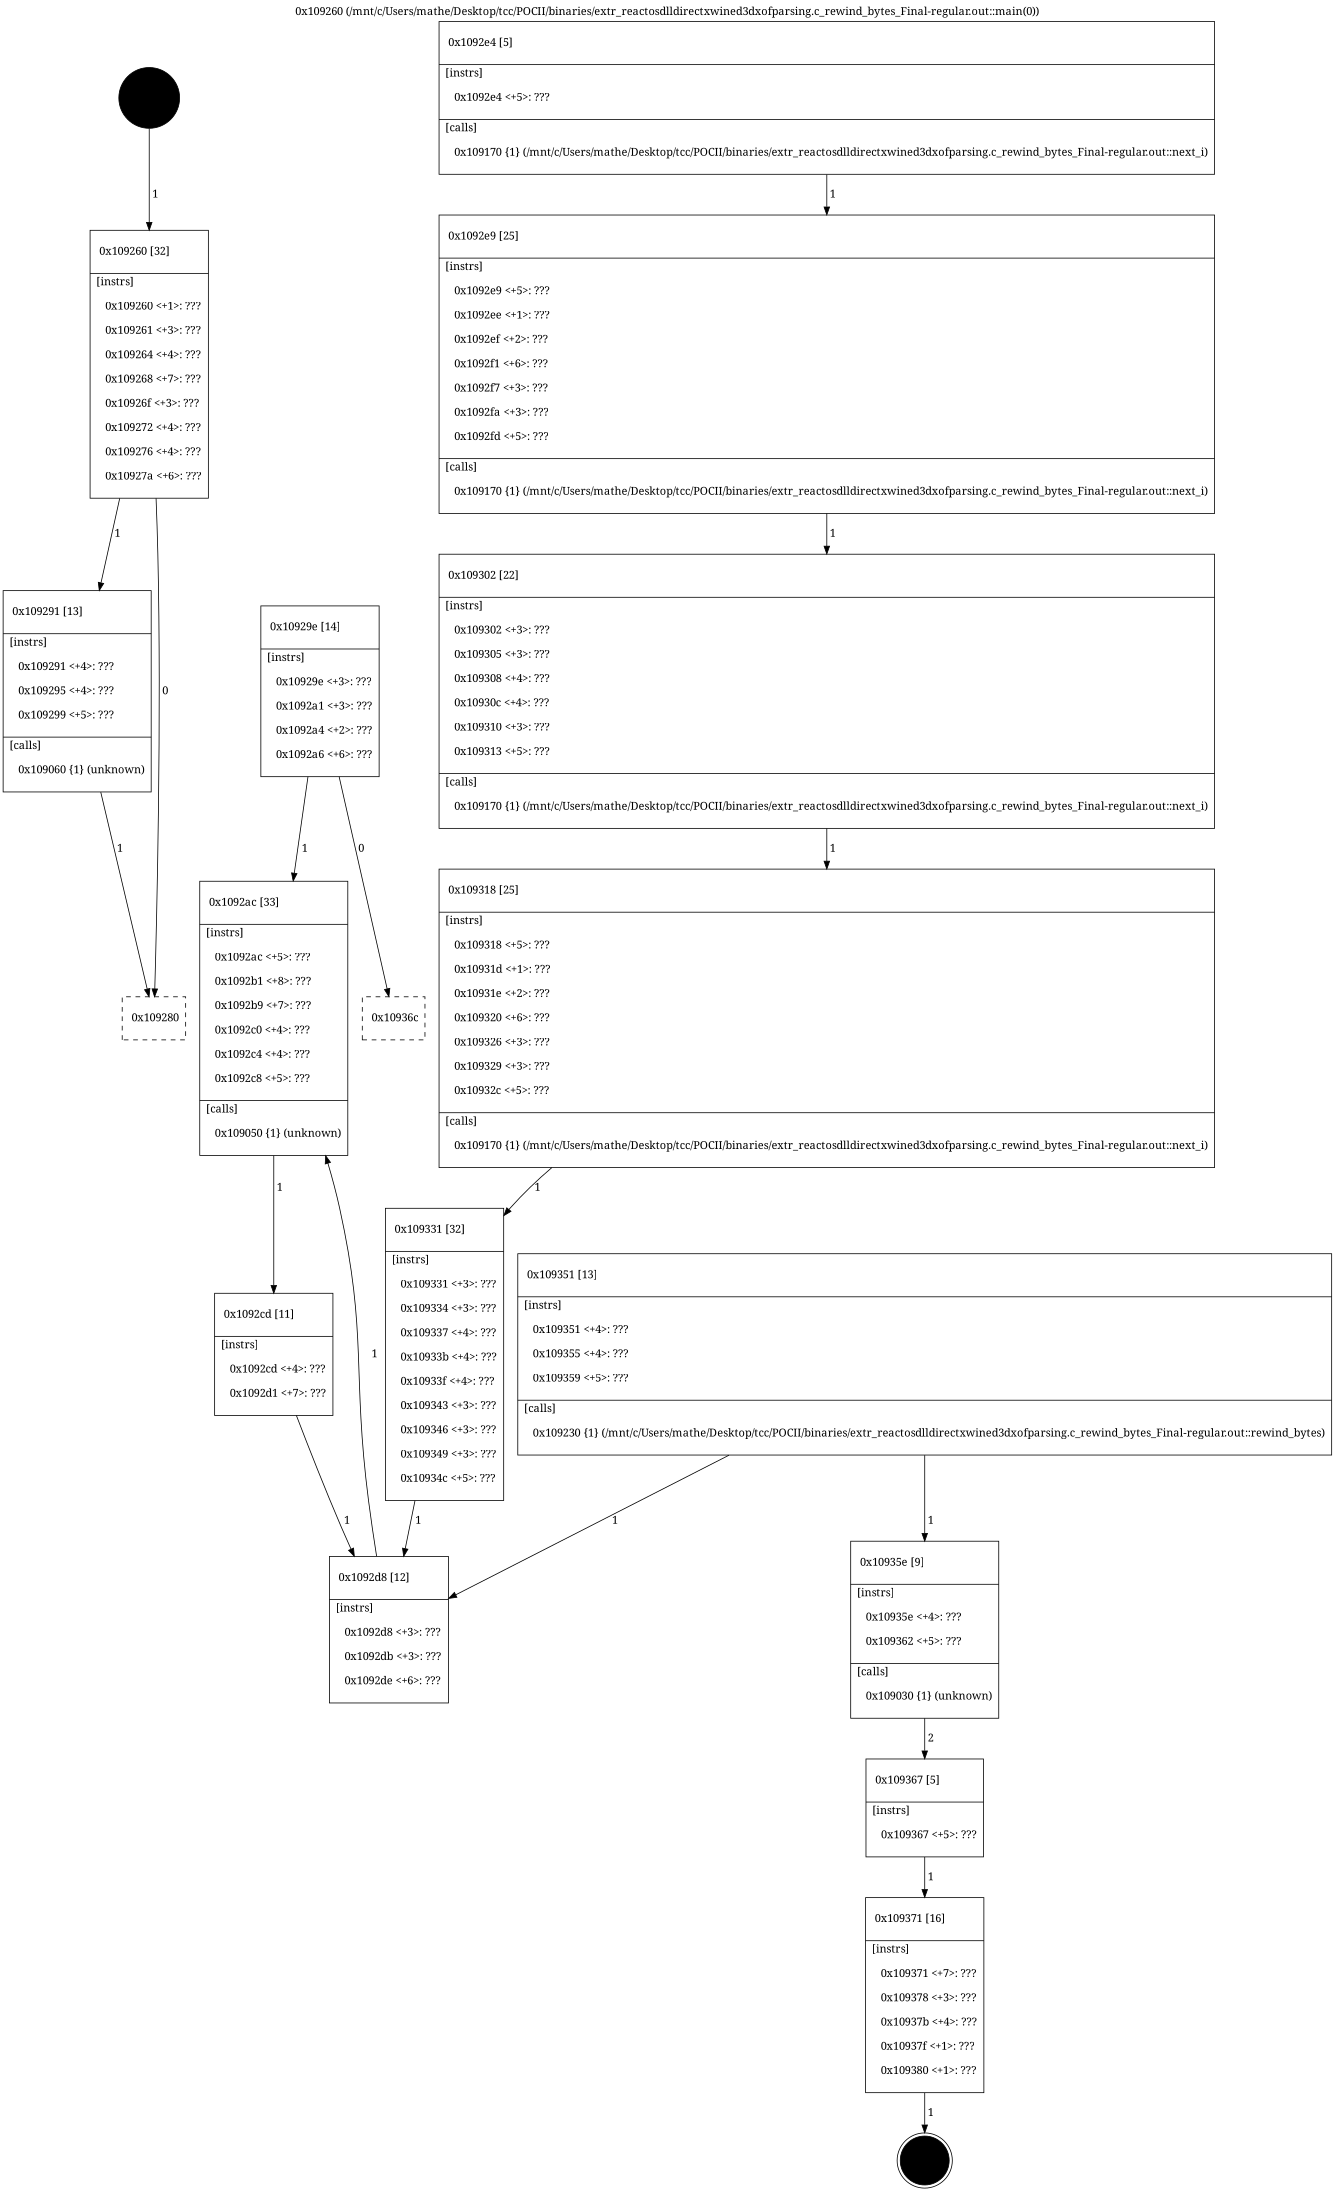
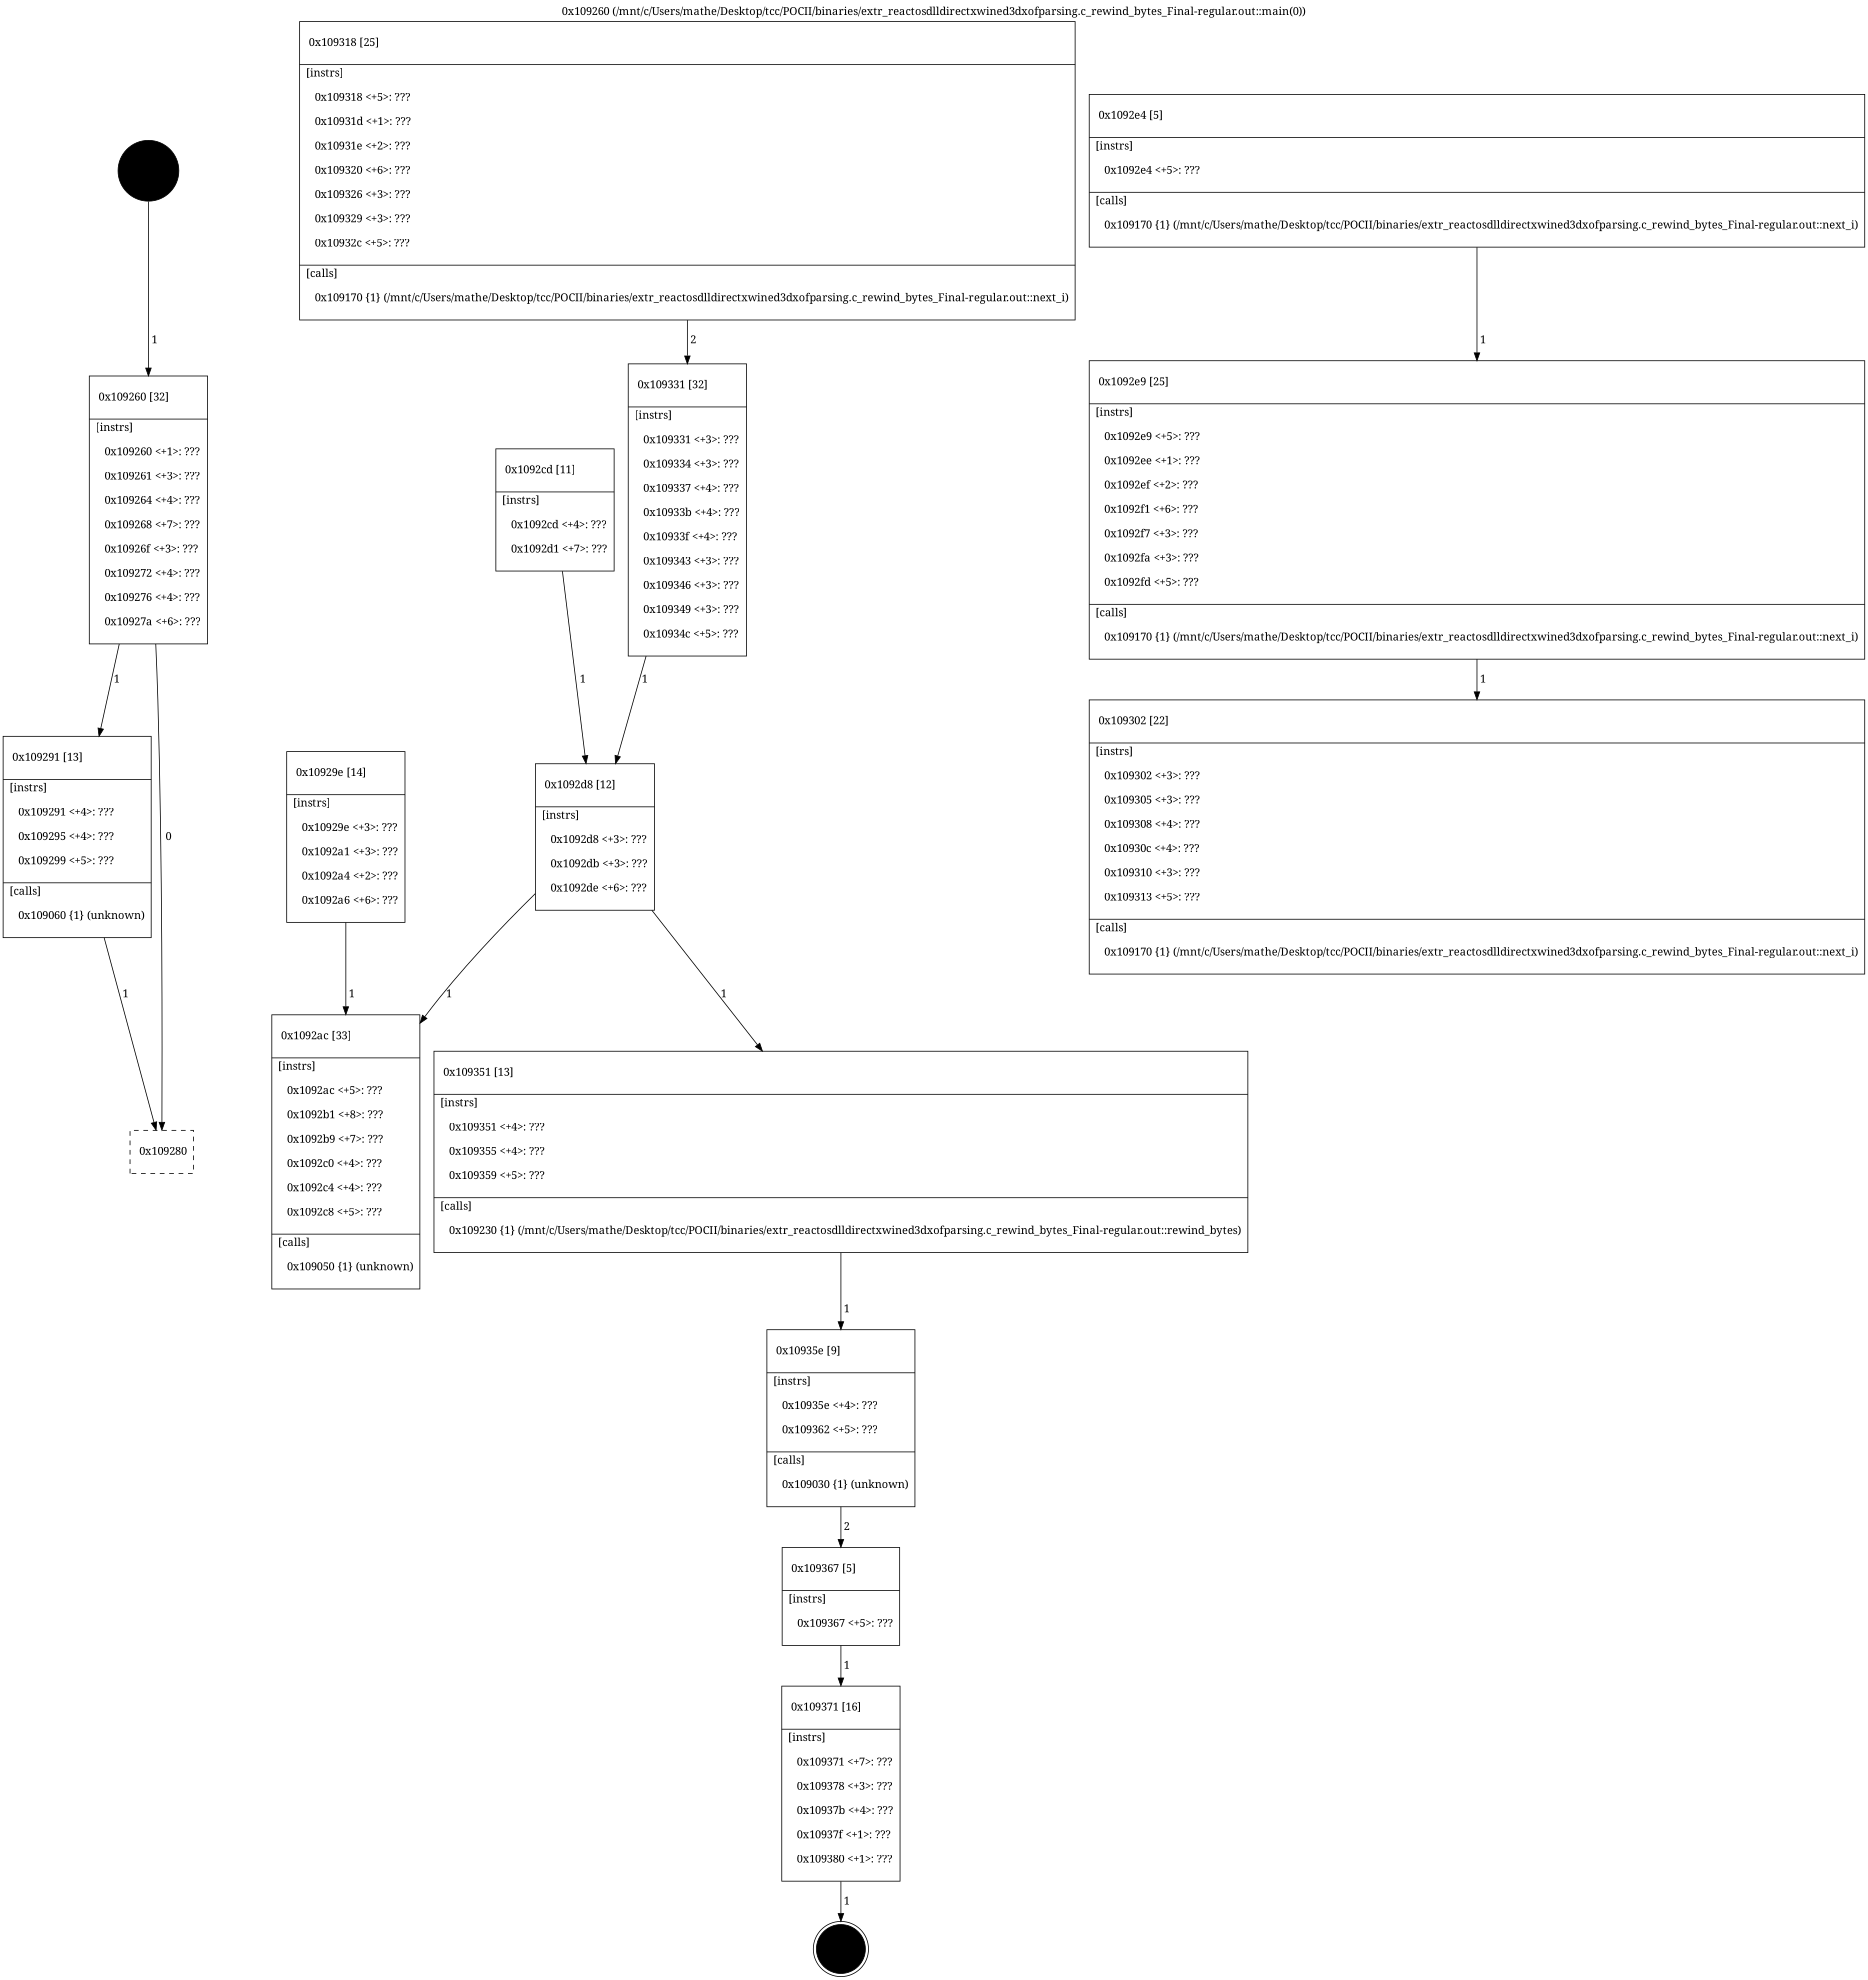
(827, 845) -> none
(394, 1018) -> none
(536, 1188) -> (692, 340)
(274, 1220) -> none
(592, 1525) -> (705, 978)
